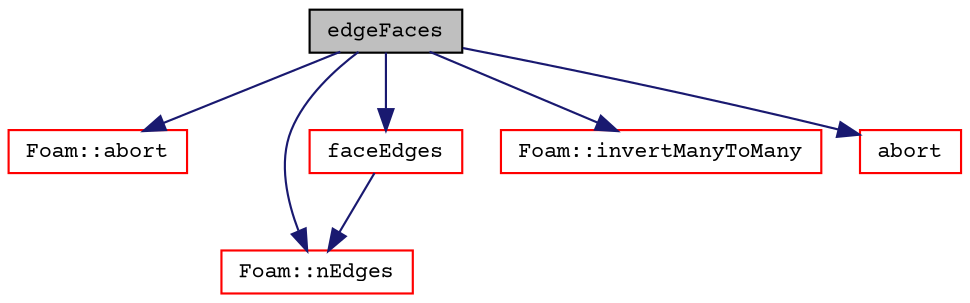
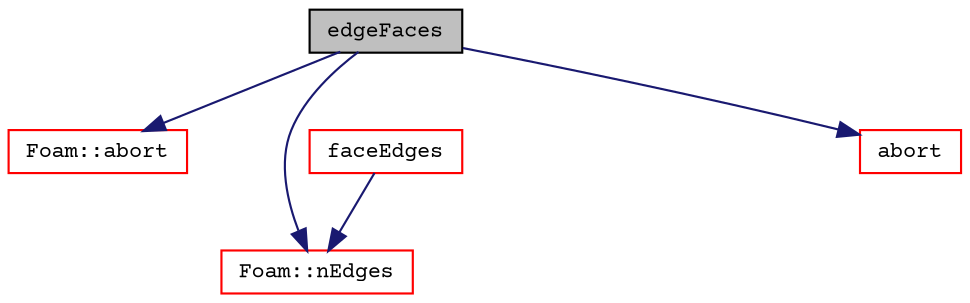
(386, 81) -> none
(661, 152) -> none
